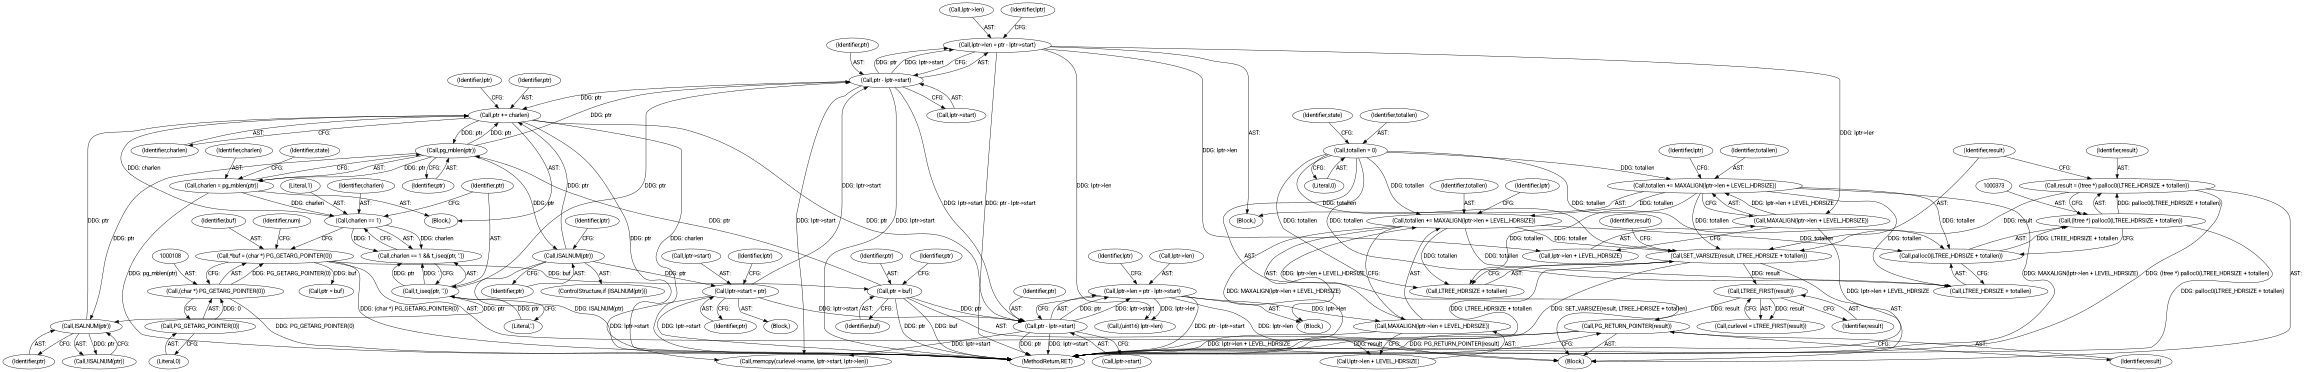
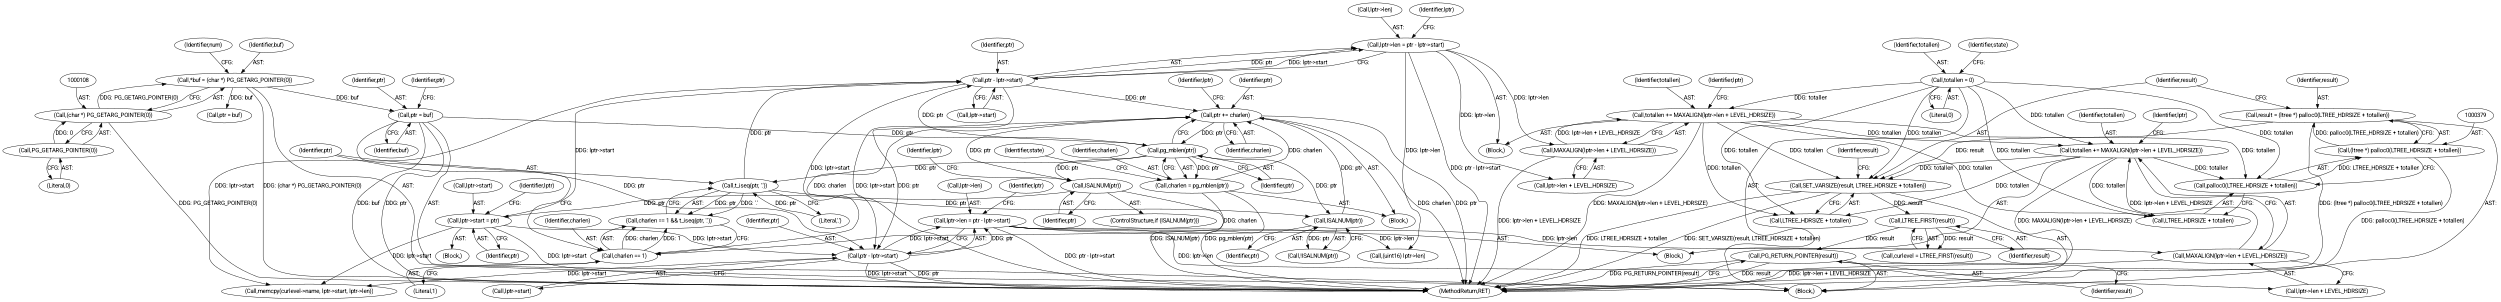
(501, 133) -> (1184, 133)
none -> (1282, 160)
none -> (961, 163)
(1994, 186) -> (2476, 116)
(319, 238) -> (508, 265)
